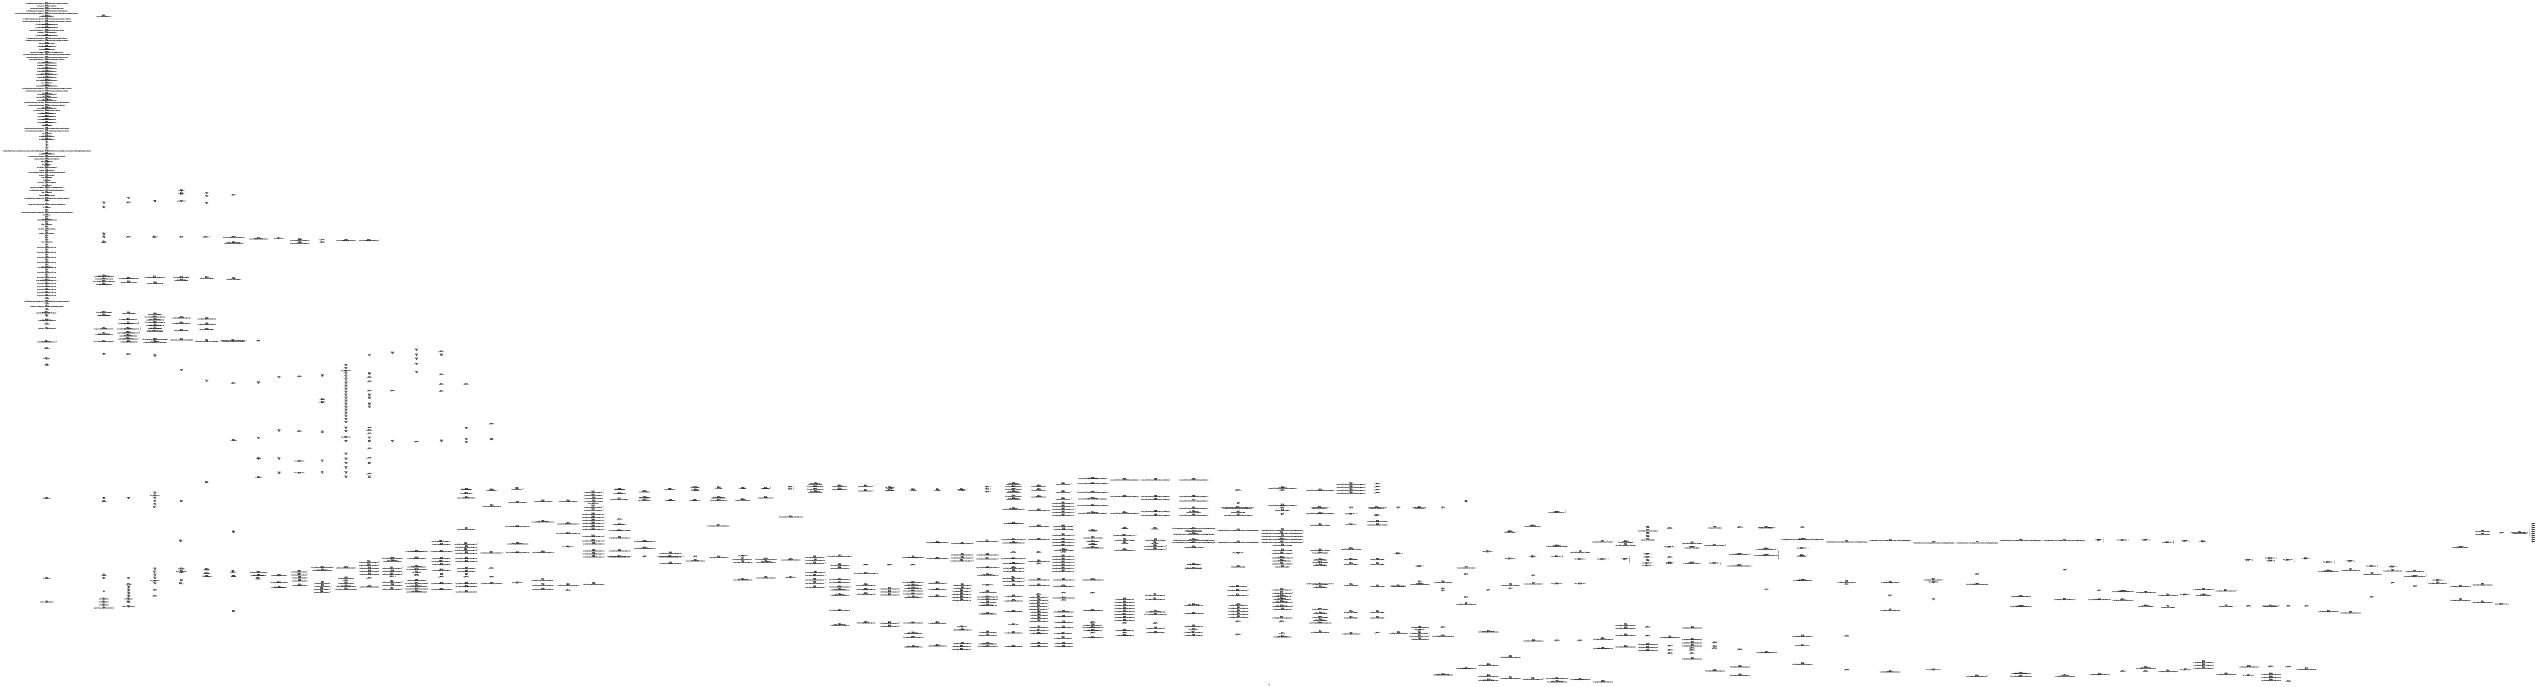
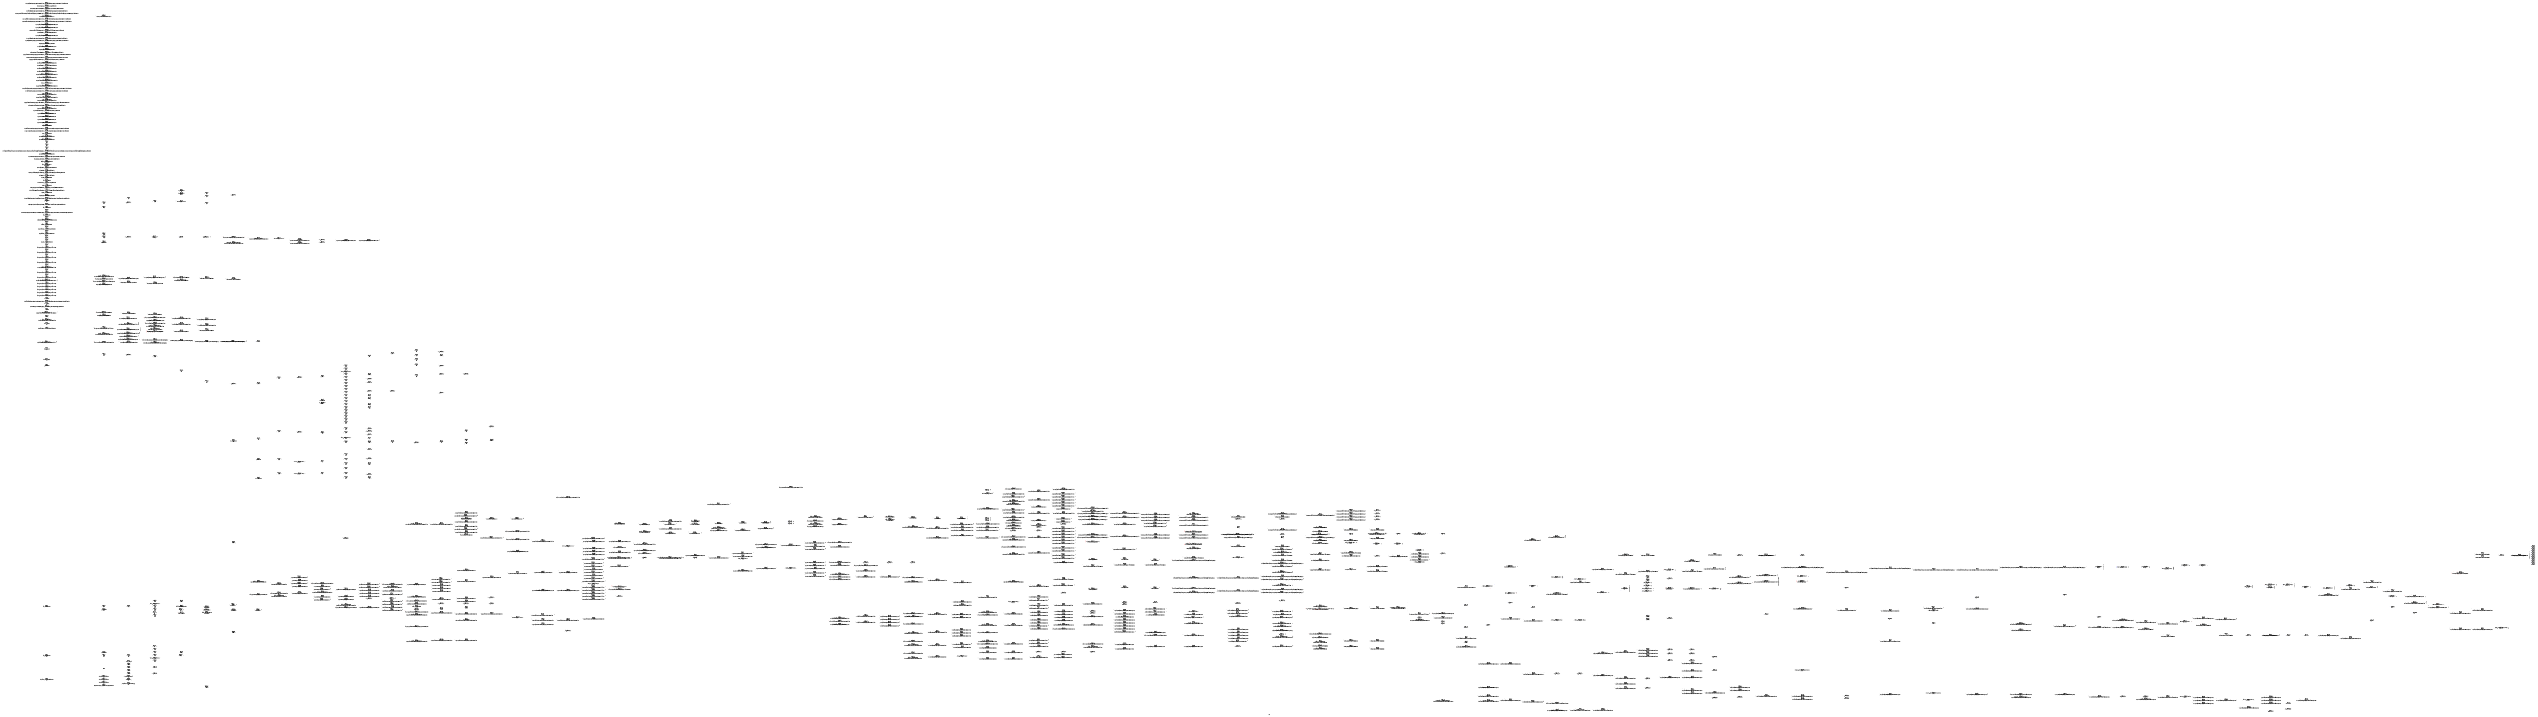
(866, 486) -> none
